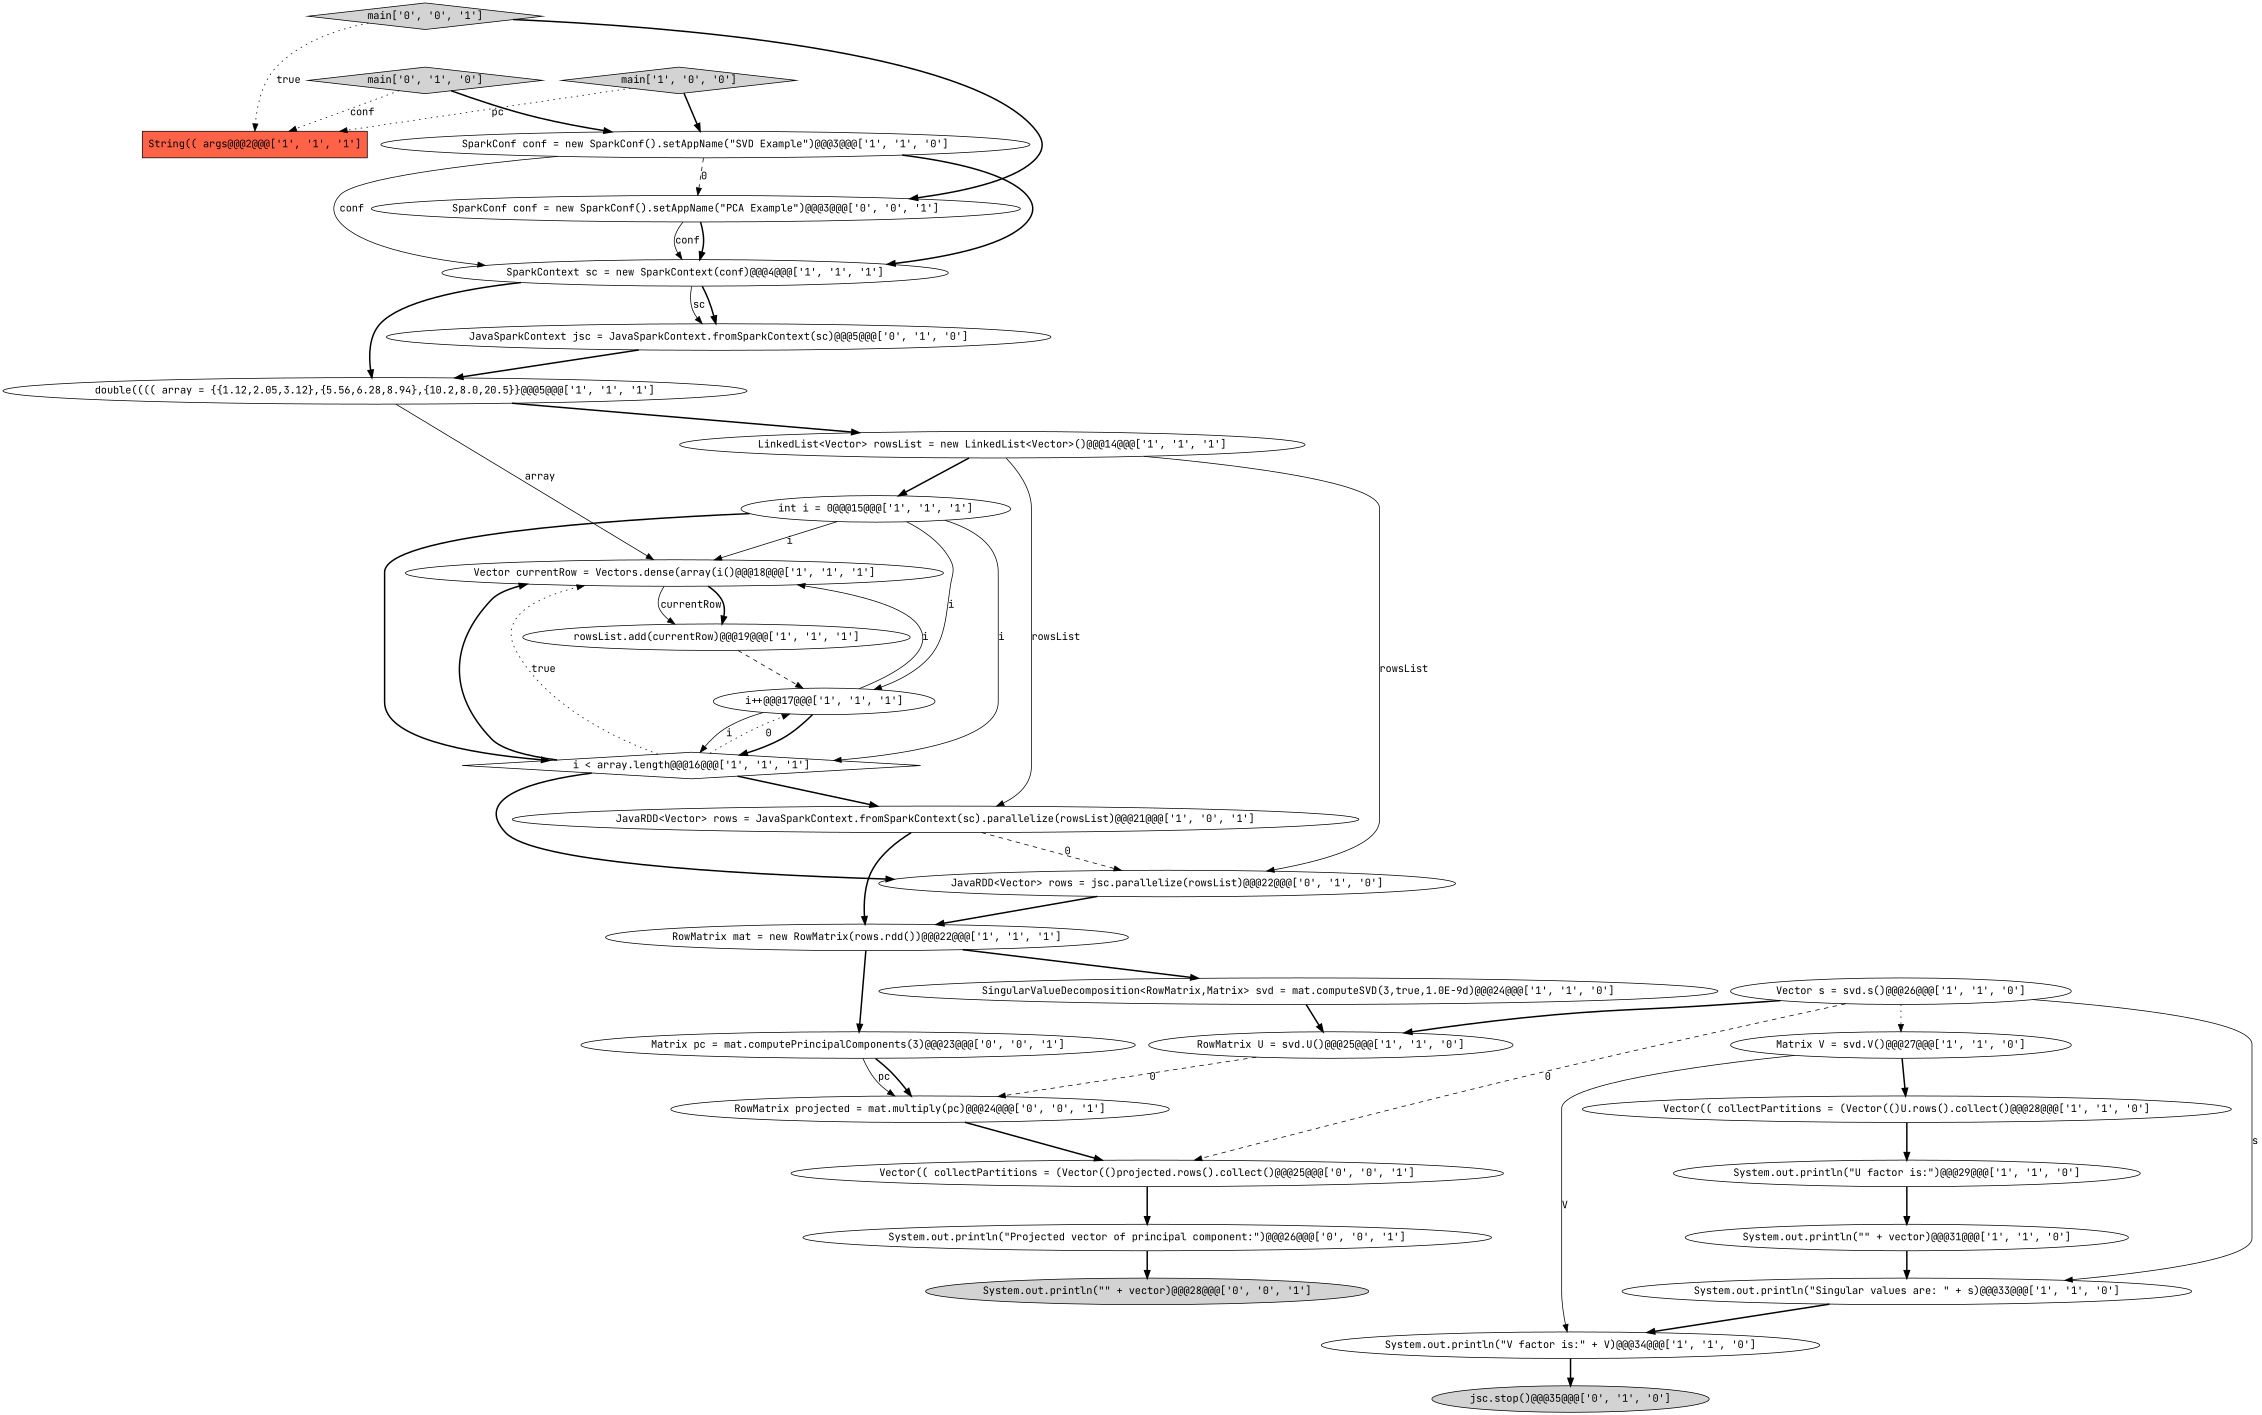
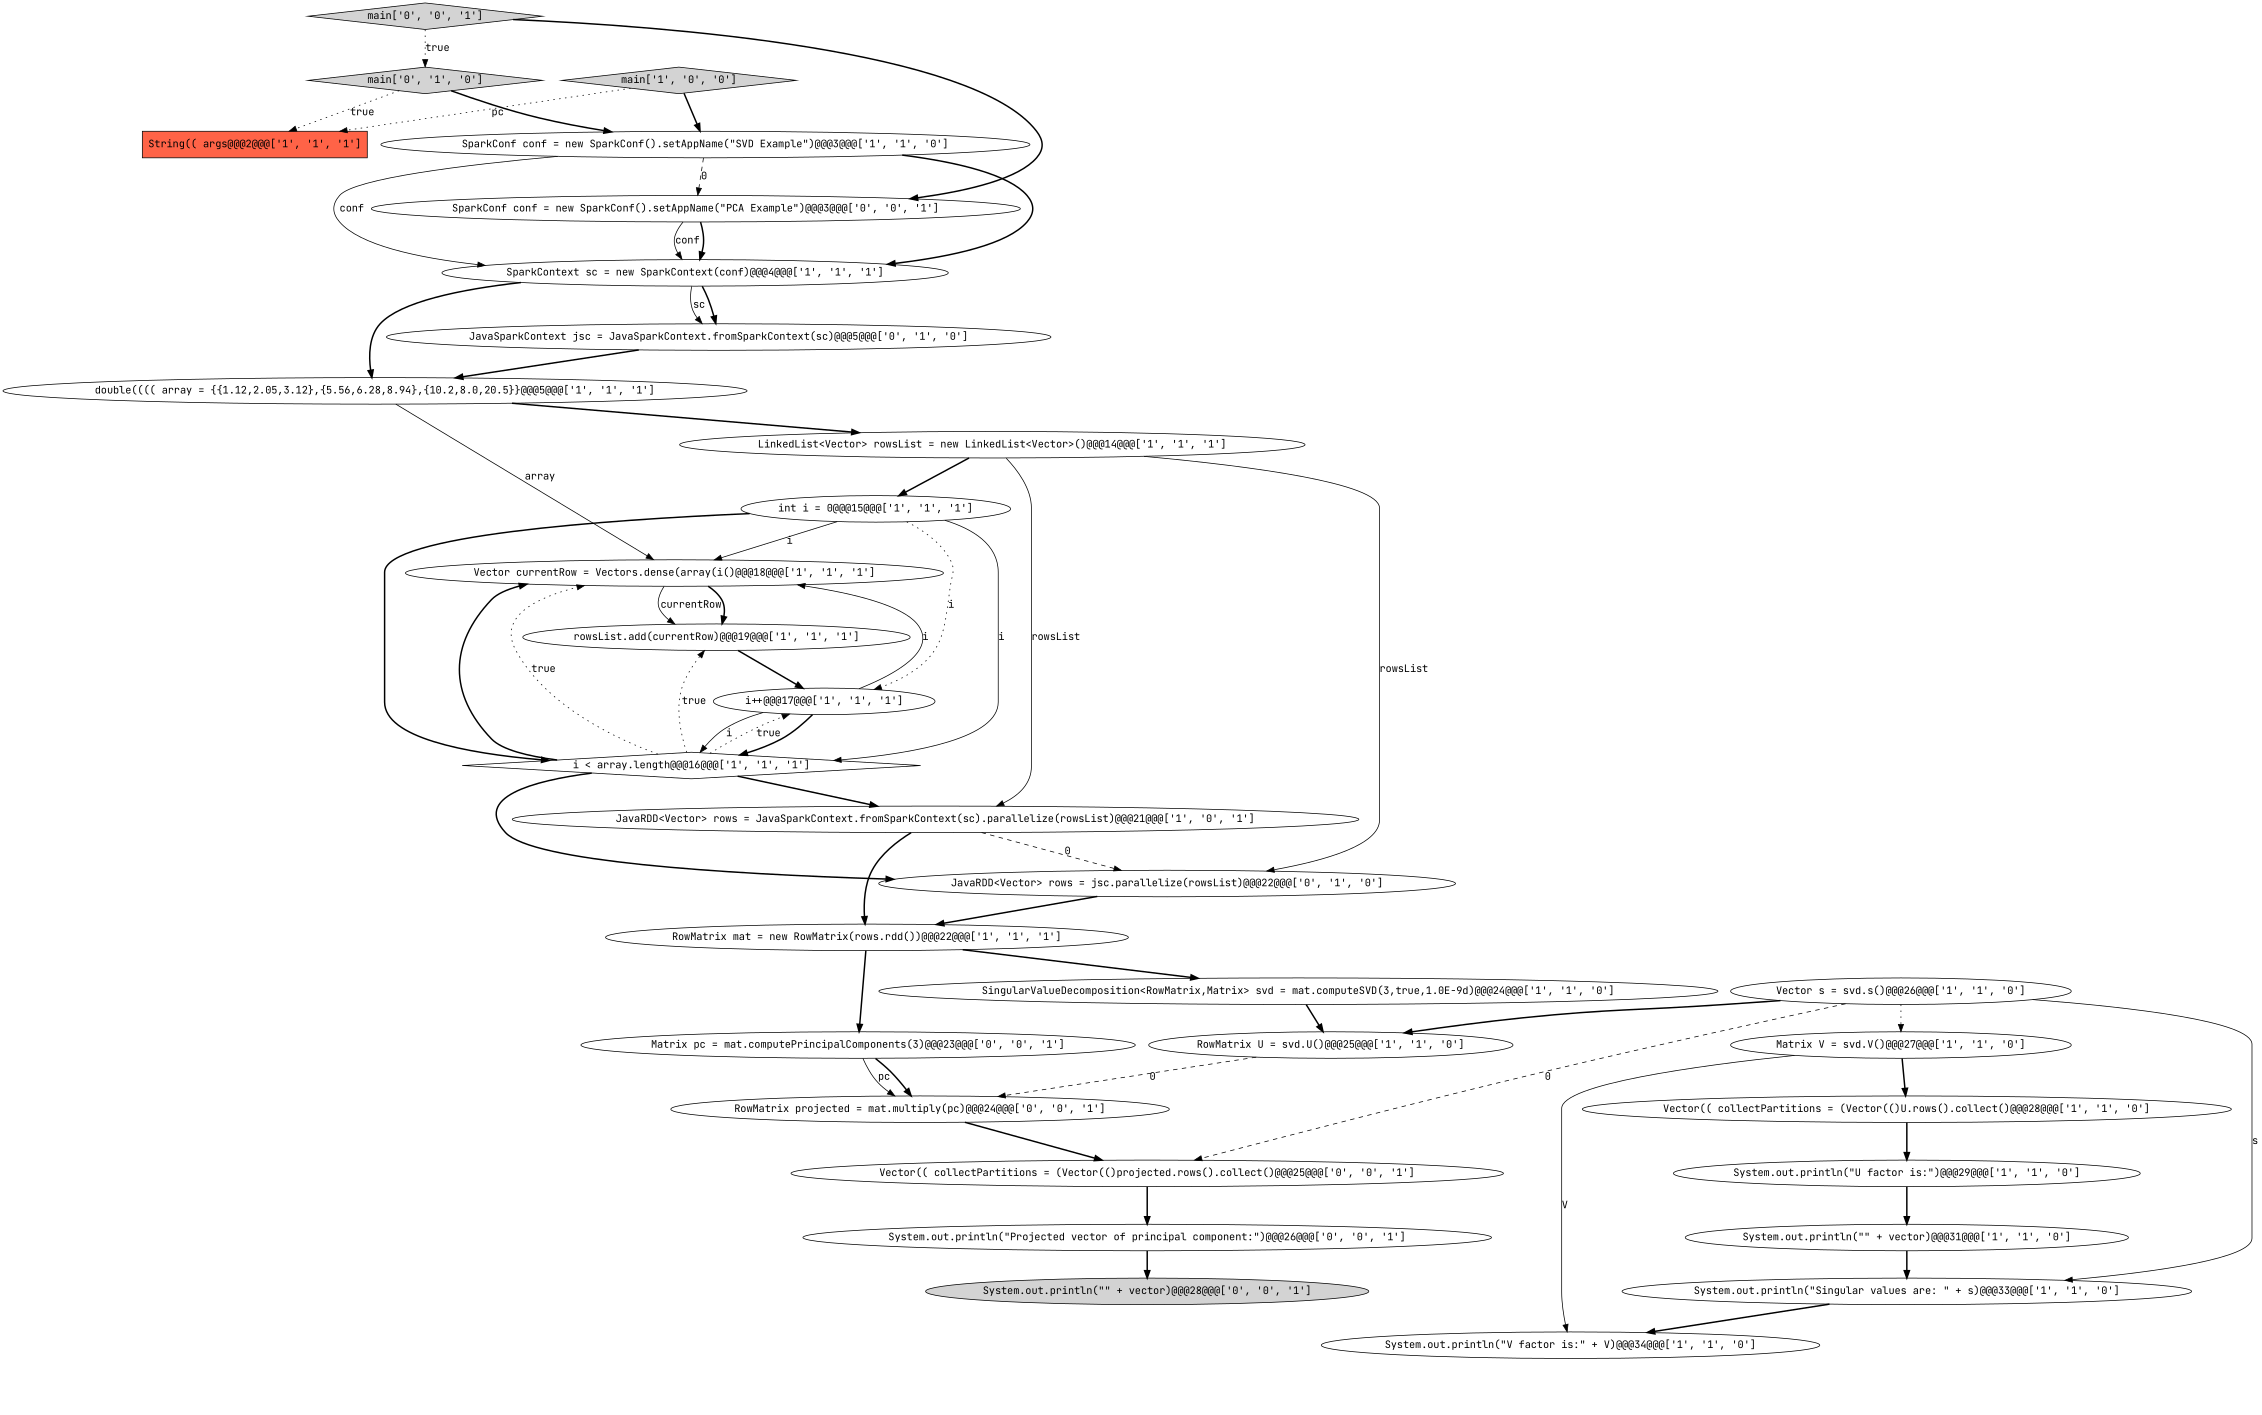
(292, 53) -> (425, 45)
(362, 112) -> (362, 112)
(947, 609) -> (947, 609)
(767, 668) -> (767, 668)
none -> (679, 702)
(769, 733) -> (769, 733)
(1571, 1399) -> none
